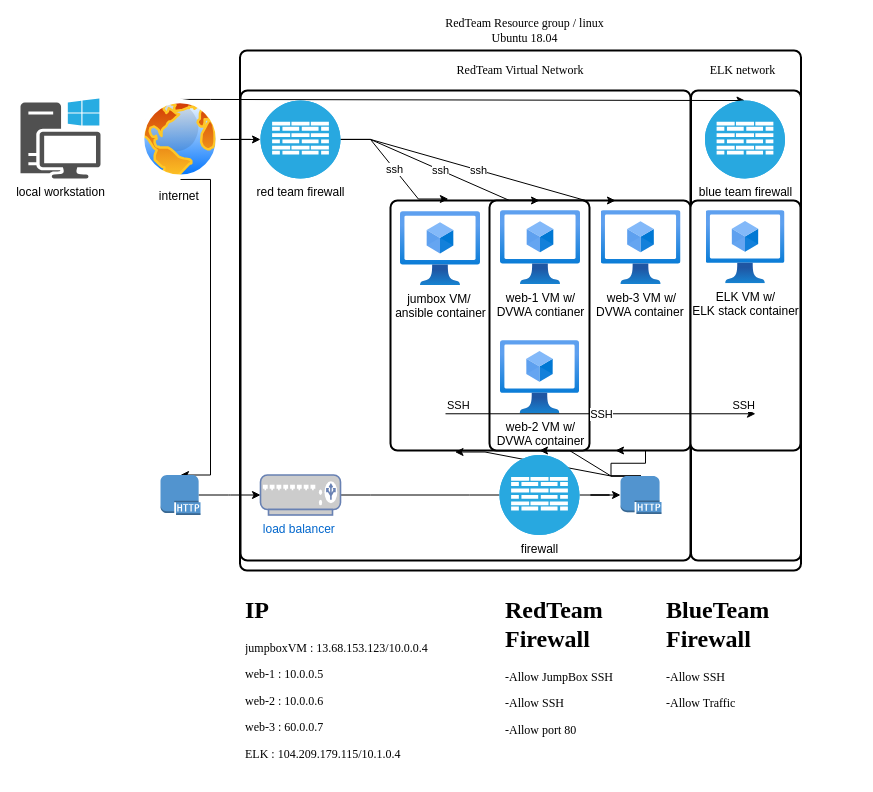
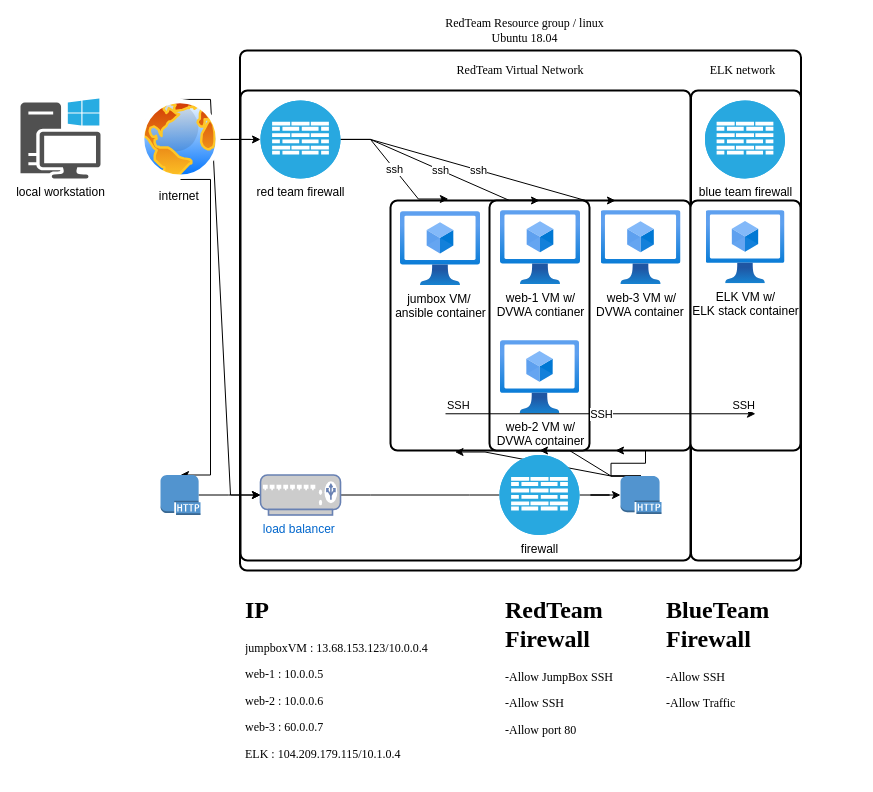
(473, 100) -> (222, 326)
